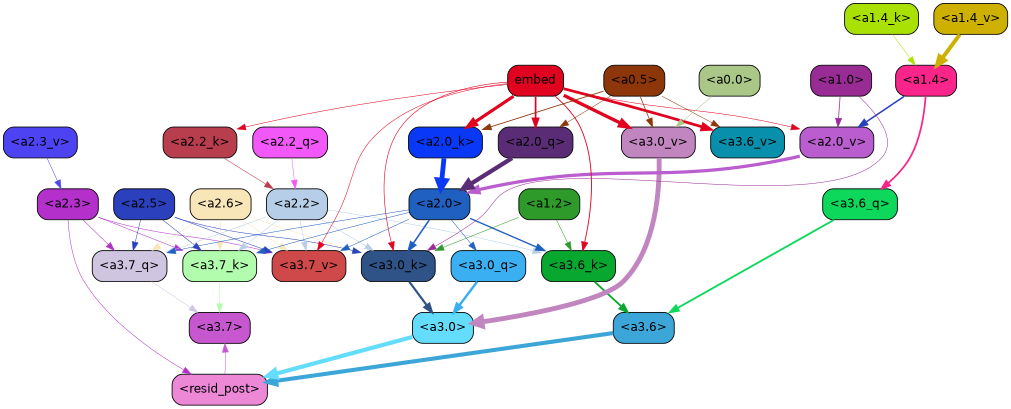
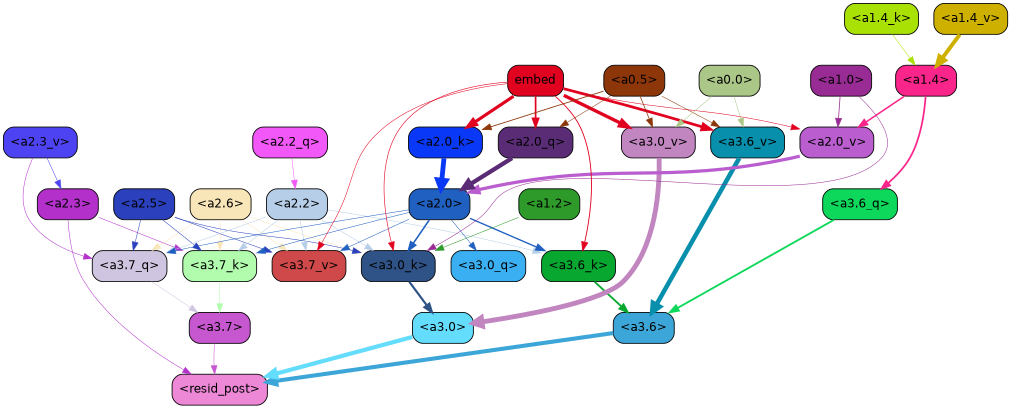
none -> (737, 107)
(885, 109) -> (885, 109)
(200, 142) -> none
(562, 231) -> none
none -> (698, 231)
(96, 232) -> (30, 221)
(193, 237) -> none
(468, 294) -> none
(225, 363) -> (214, 355)
